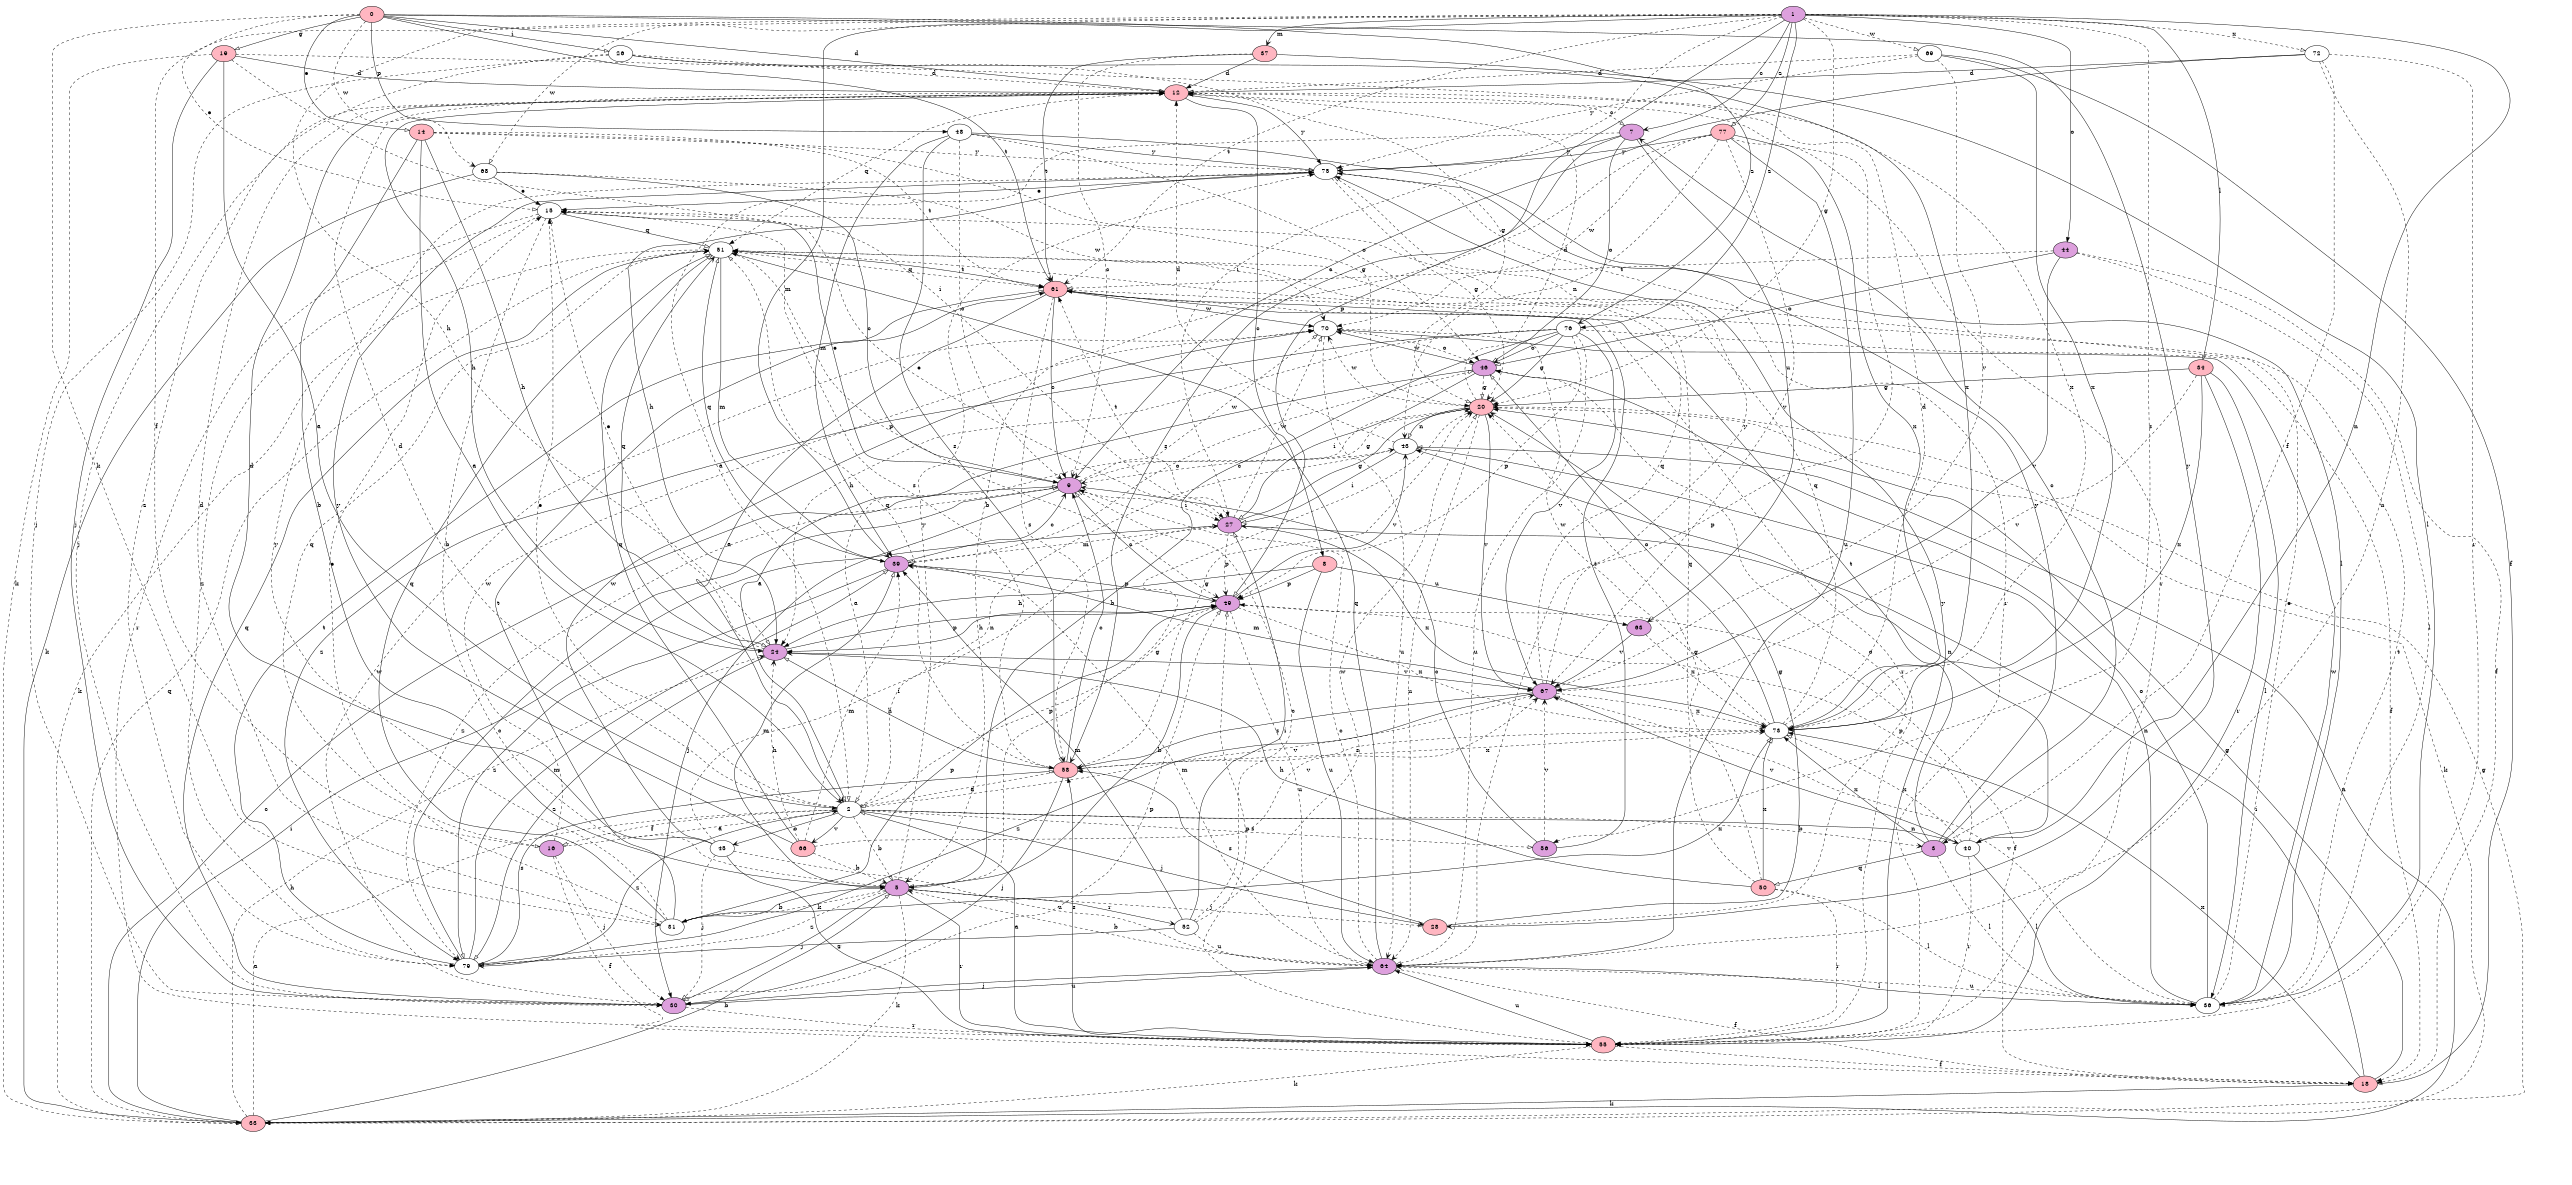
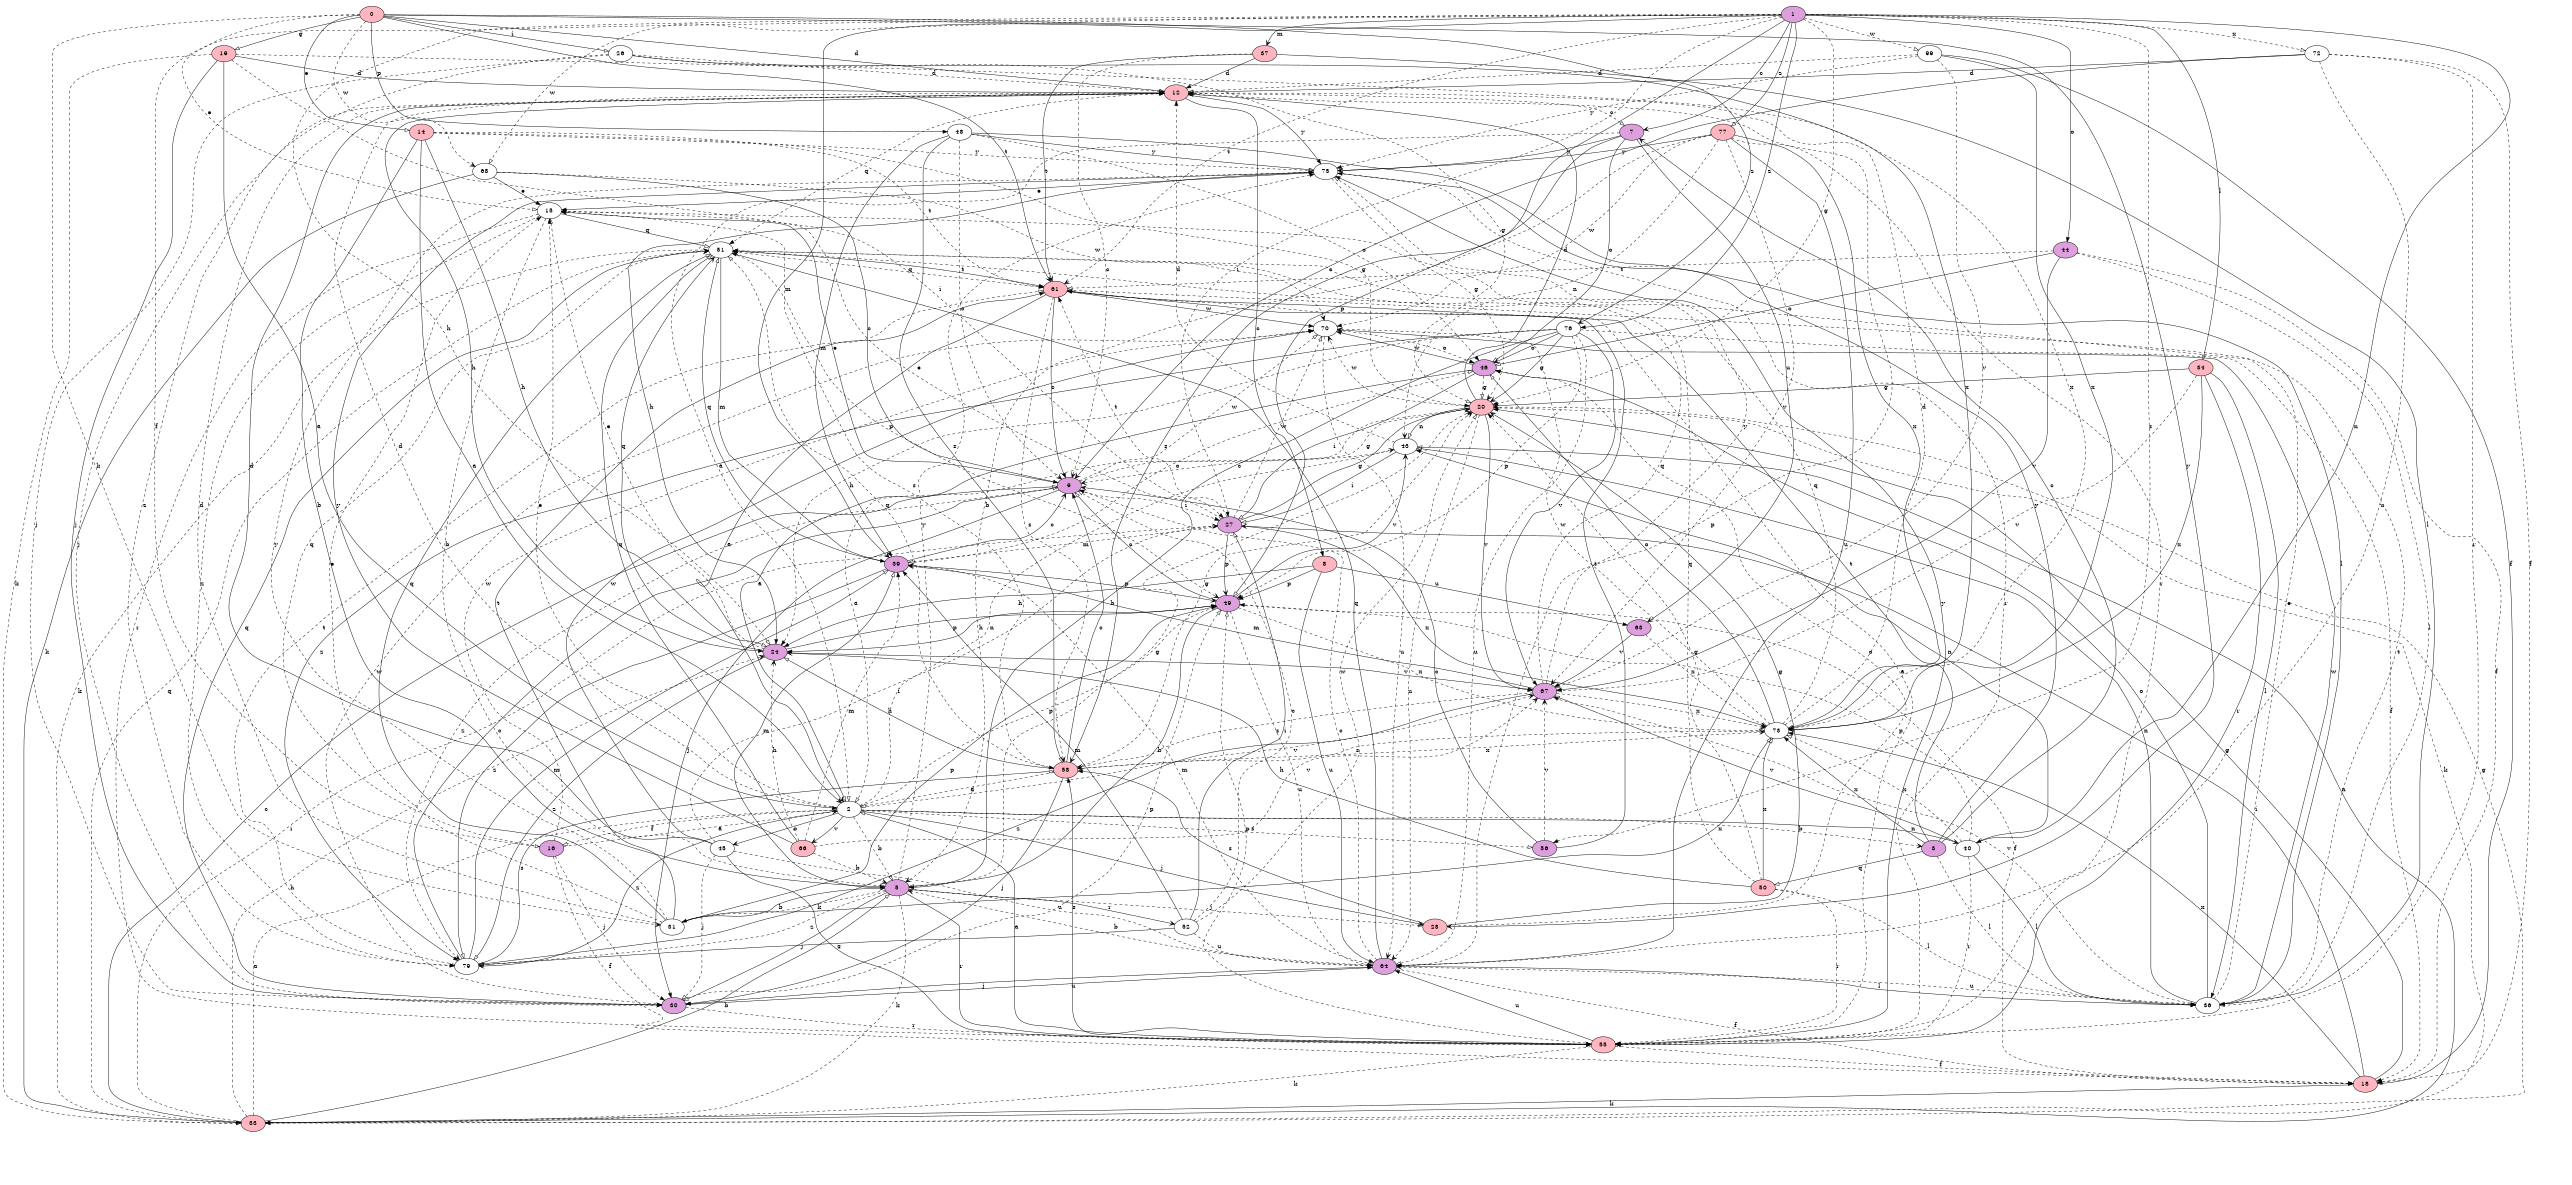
(1930, 54) -> (1930, 54)
(1547, 138) -> (1547, 138)
(2256, 512) -> (2529, 543)
(415, 549) -> (415, 549)
(1225, 562) -> (1225, 562)
(1903, 672) -> (1903, 672)
(1466, 692) -> (1466, 692)
(534, 701) -> (534, 701)
(1305, 718) -> (1305, 718)
